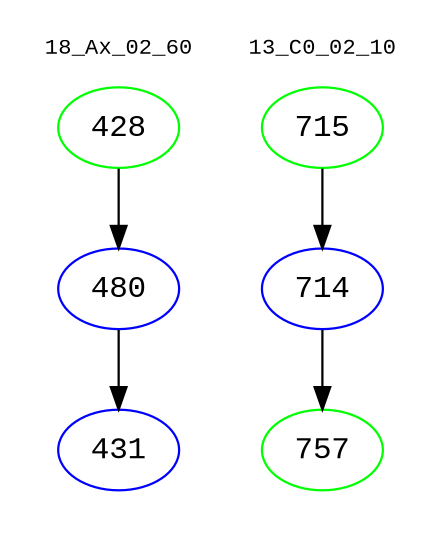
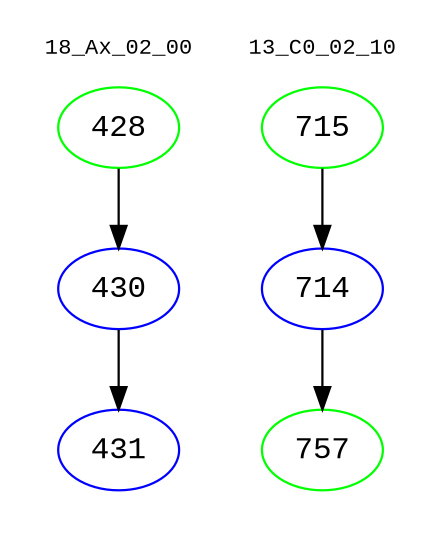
(120, 48) -> (120, 48)
(119, 289) -> (119, 289)
